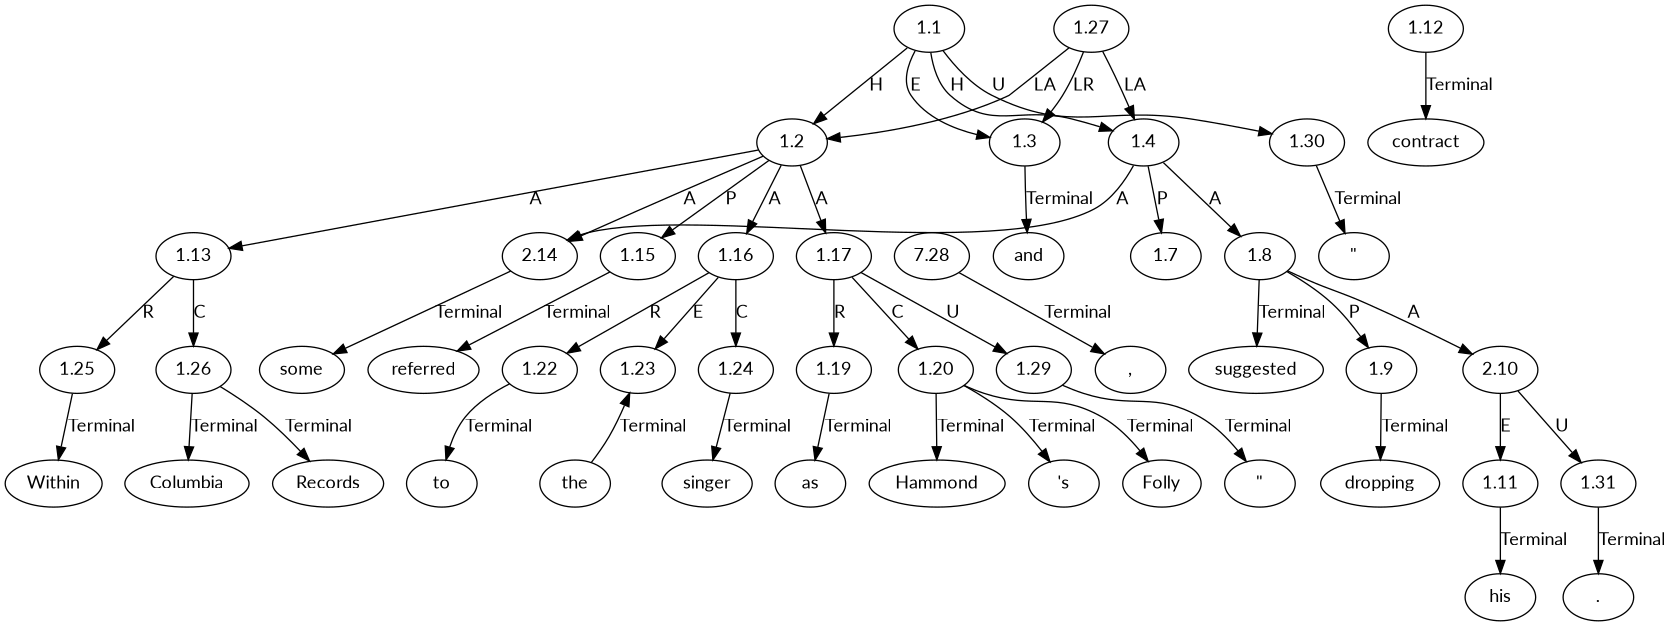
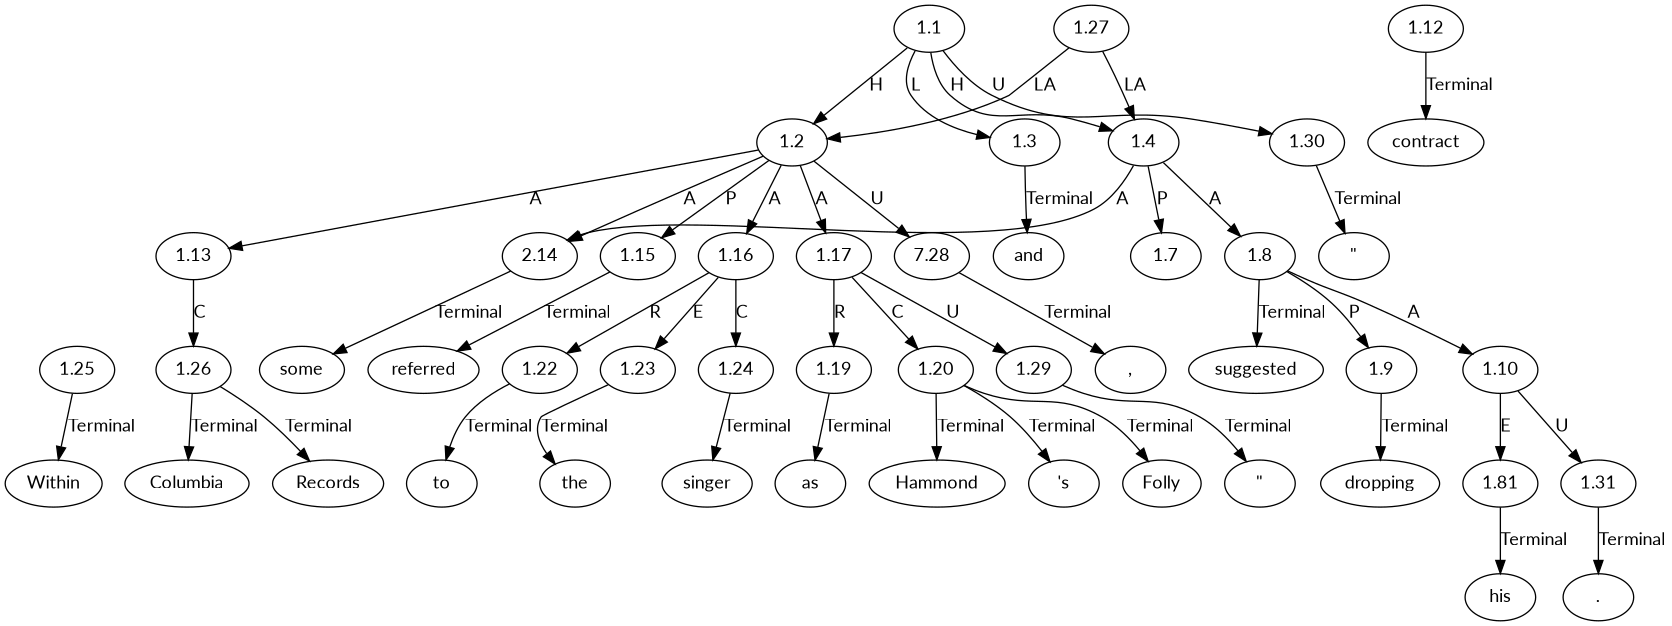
(1070, 83) -> none
(916, 86) -> (916, 86)
none -> (856, 195)
(140, 308) -> none
(1500, 370) -> (1500, 370)
(610, 435) -> (557, 409)
(1500, 484) -> (1500, 484)
